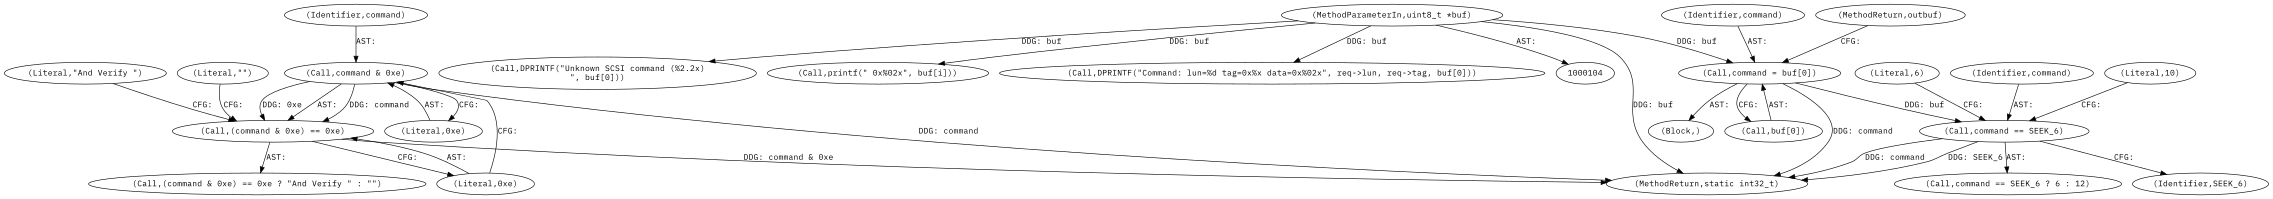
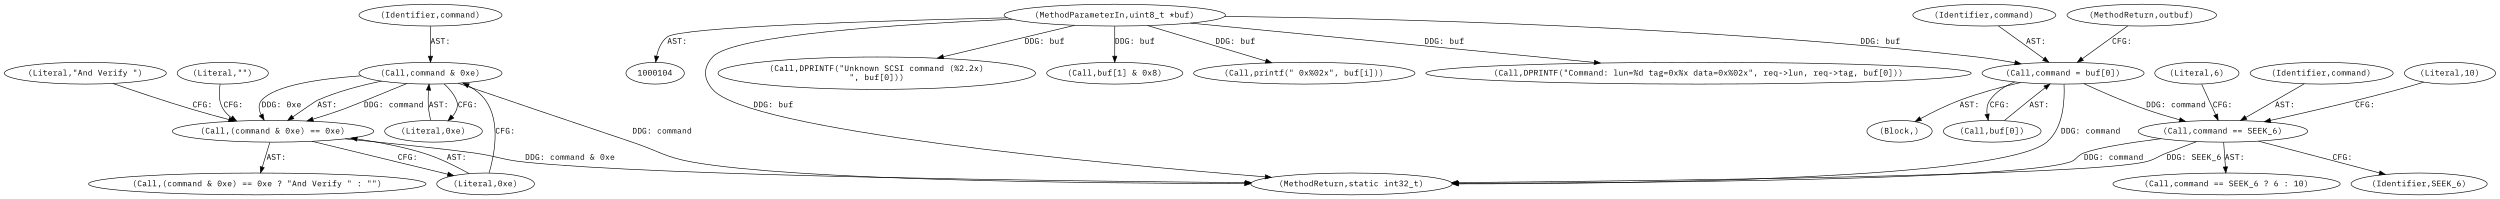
none -> (1115, 73)
(1925, 105) -> (2176, 105)
(2008, 184) -> (2227, 184)
